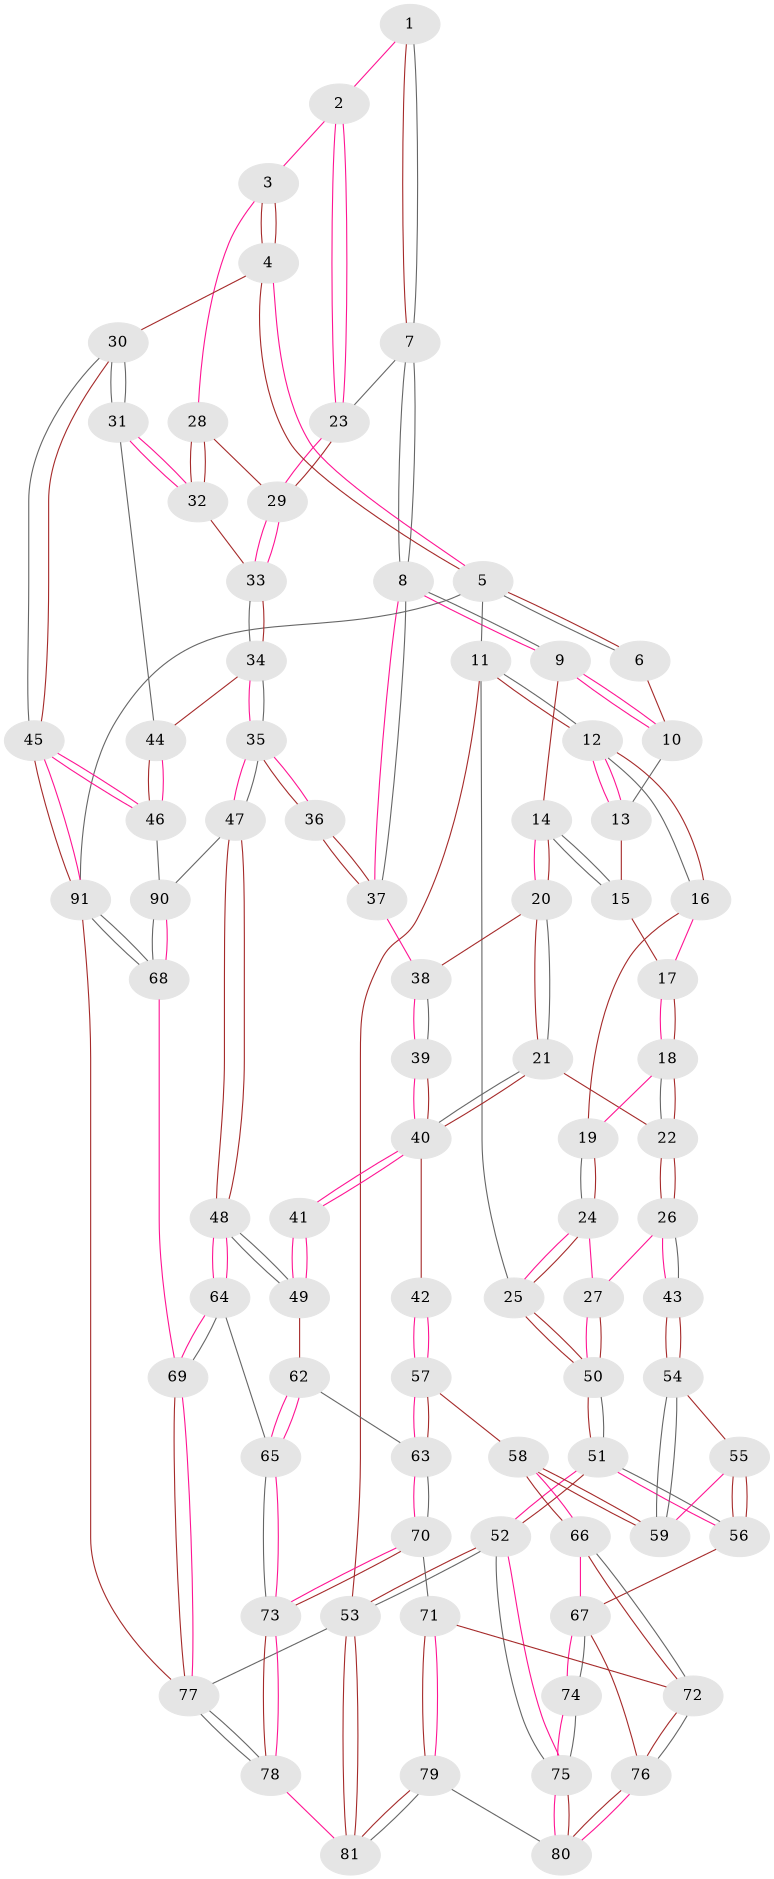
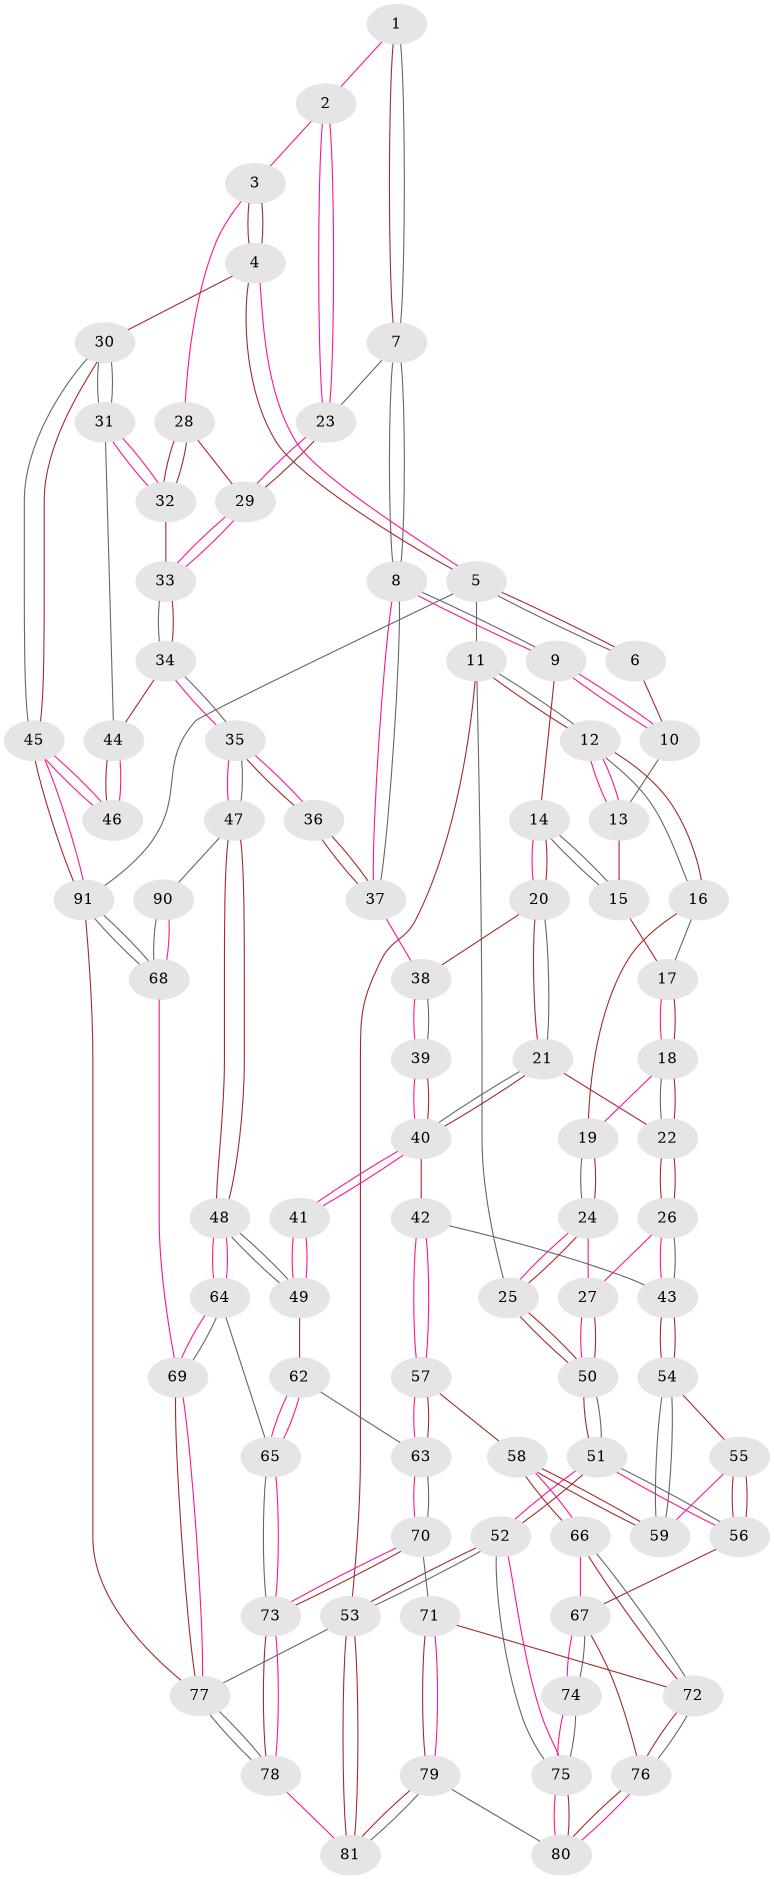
(158, 860) -> none
(684, 940) -> (683, 940)
none -> (538, 1249)
